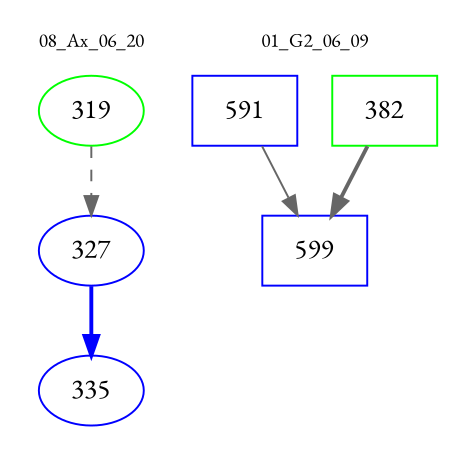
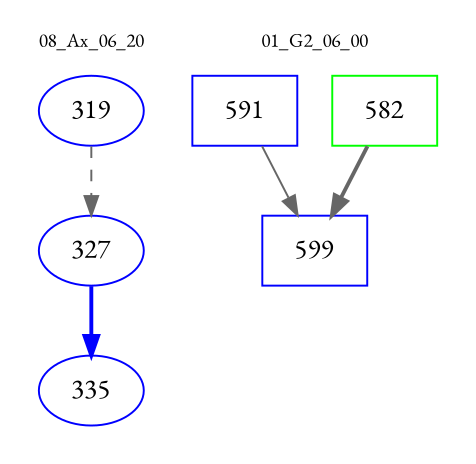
(315, 42) -> (315, 42)
(91, 111) -> (91, 111)
(385, 111) -> (385, 111)
